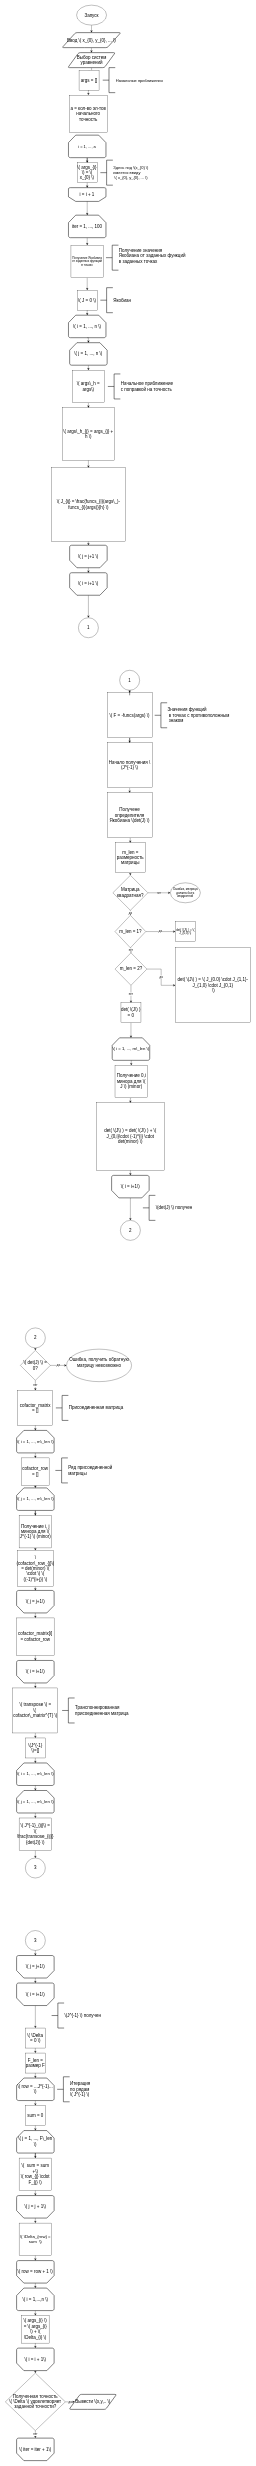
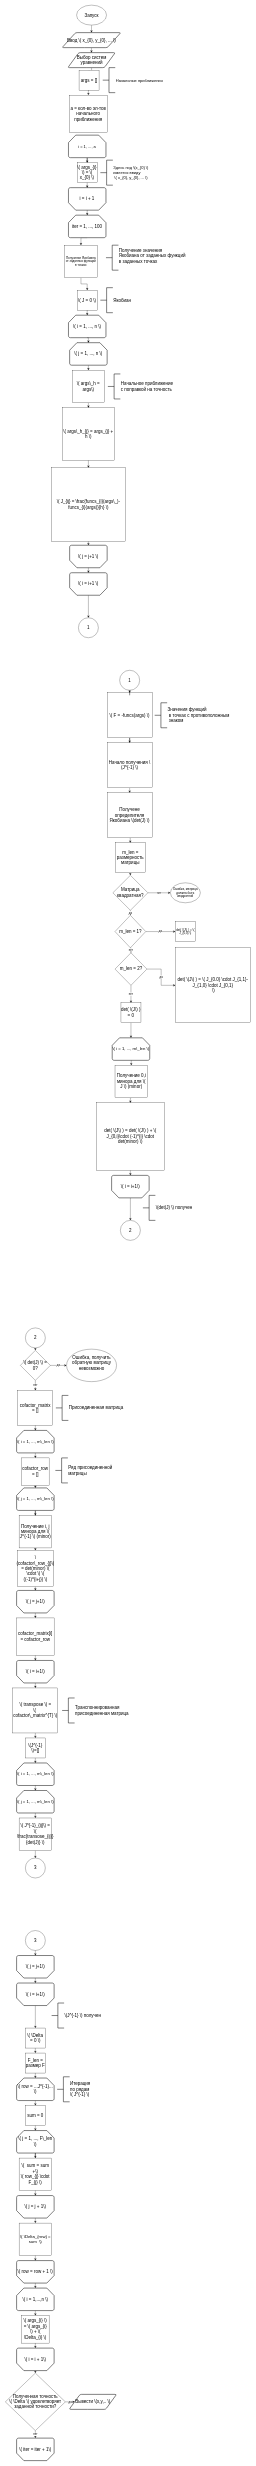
(88, 114) -> (88, 114)
(87, 195) -> (87, 199)
(87, 261) -> (81, 261)
(99, 1365) -> (91, 1365)
